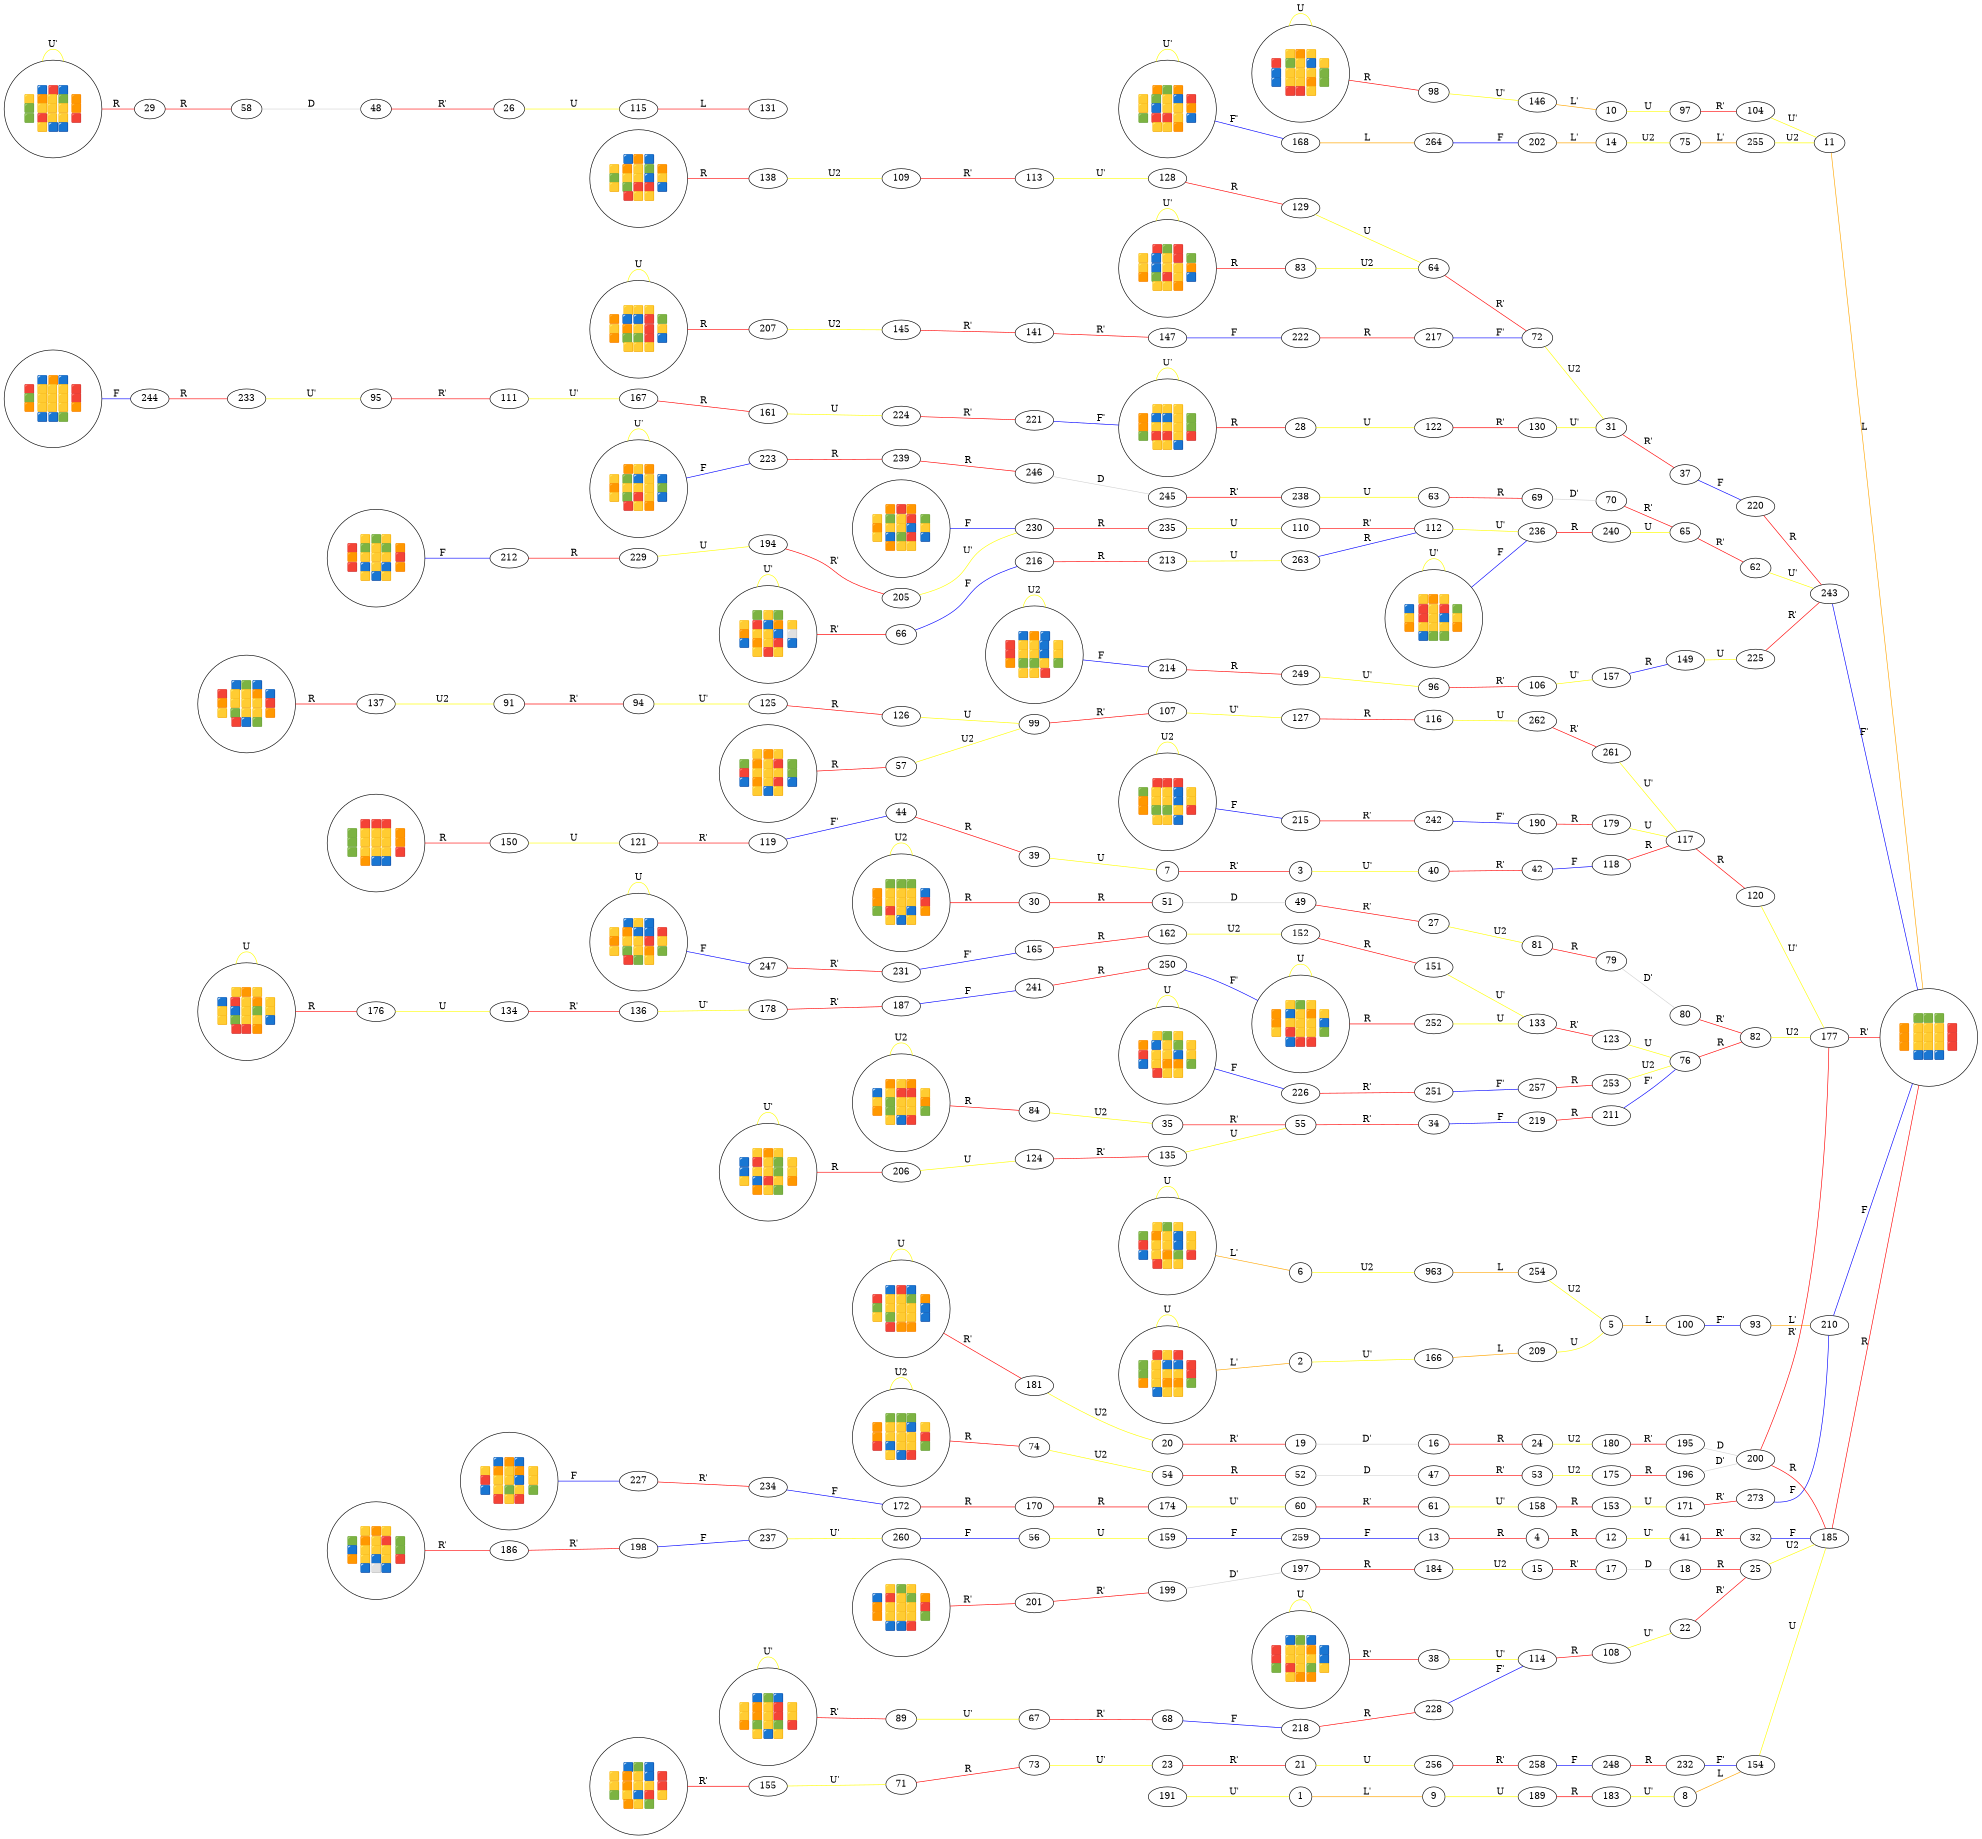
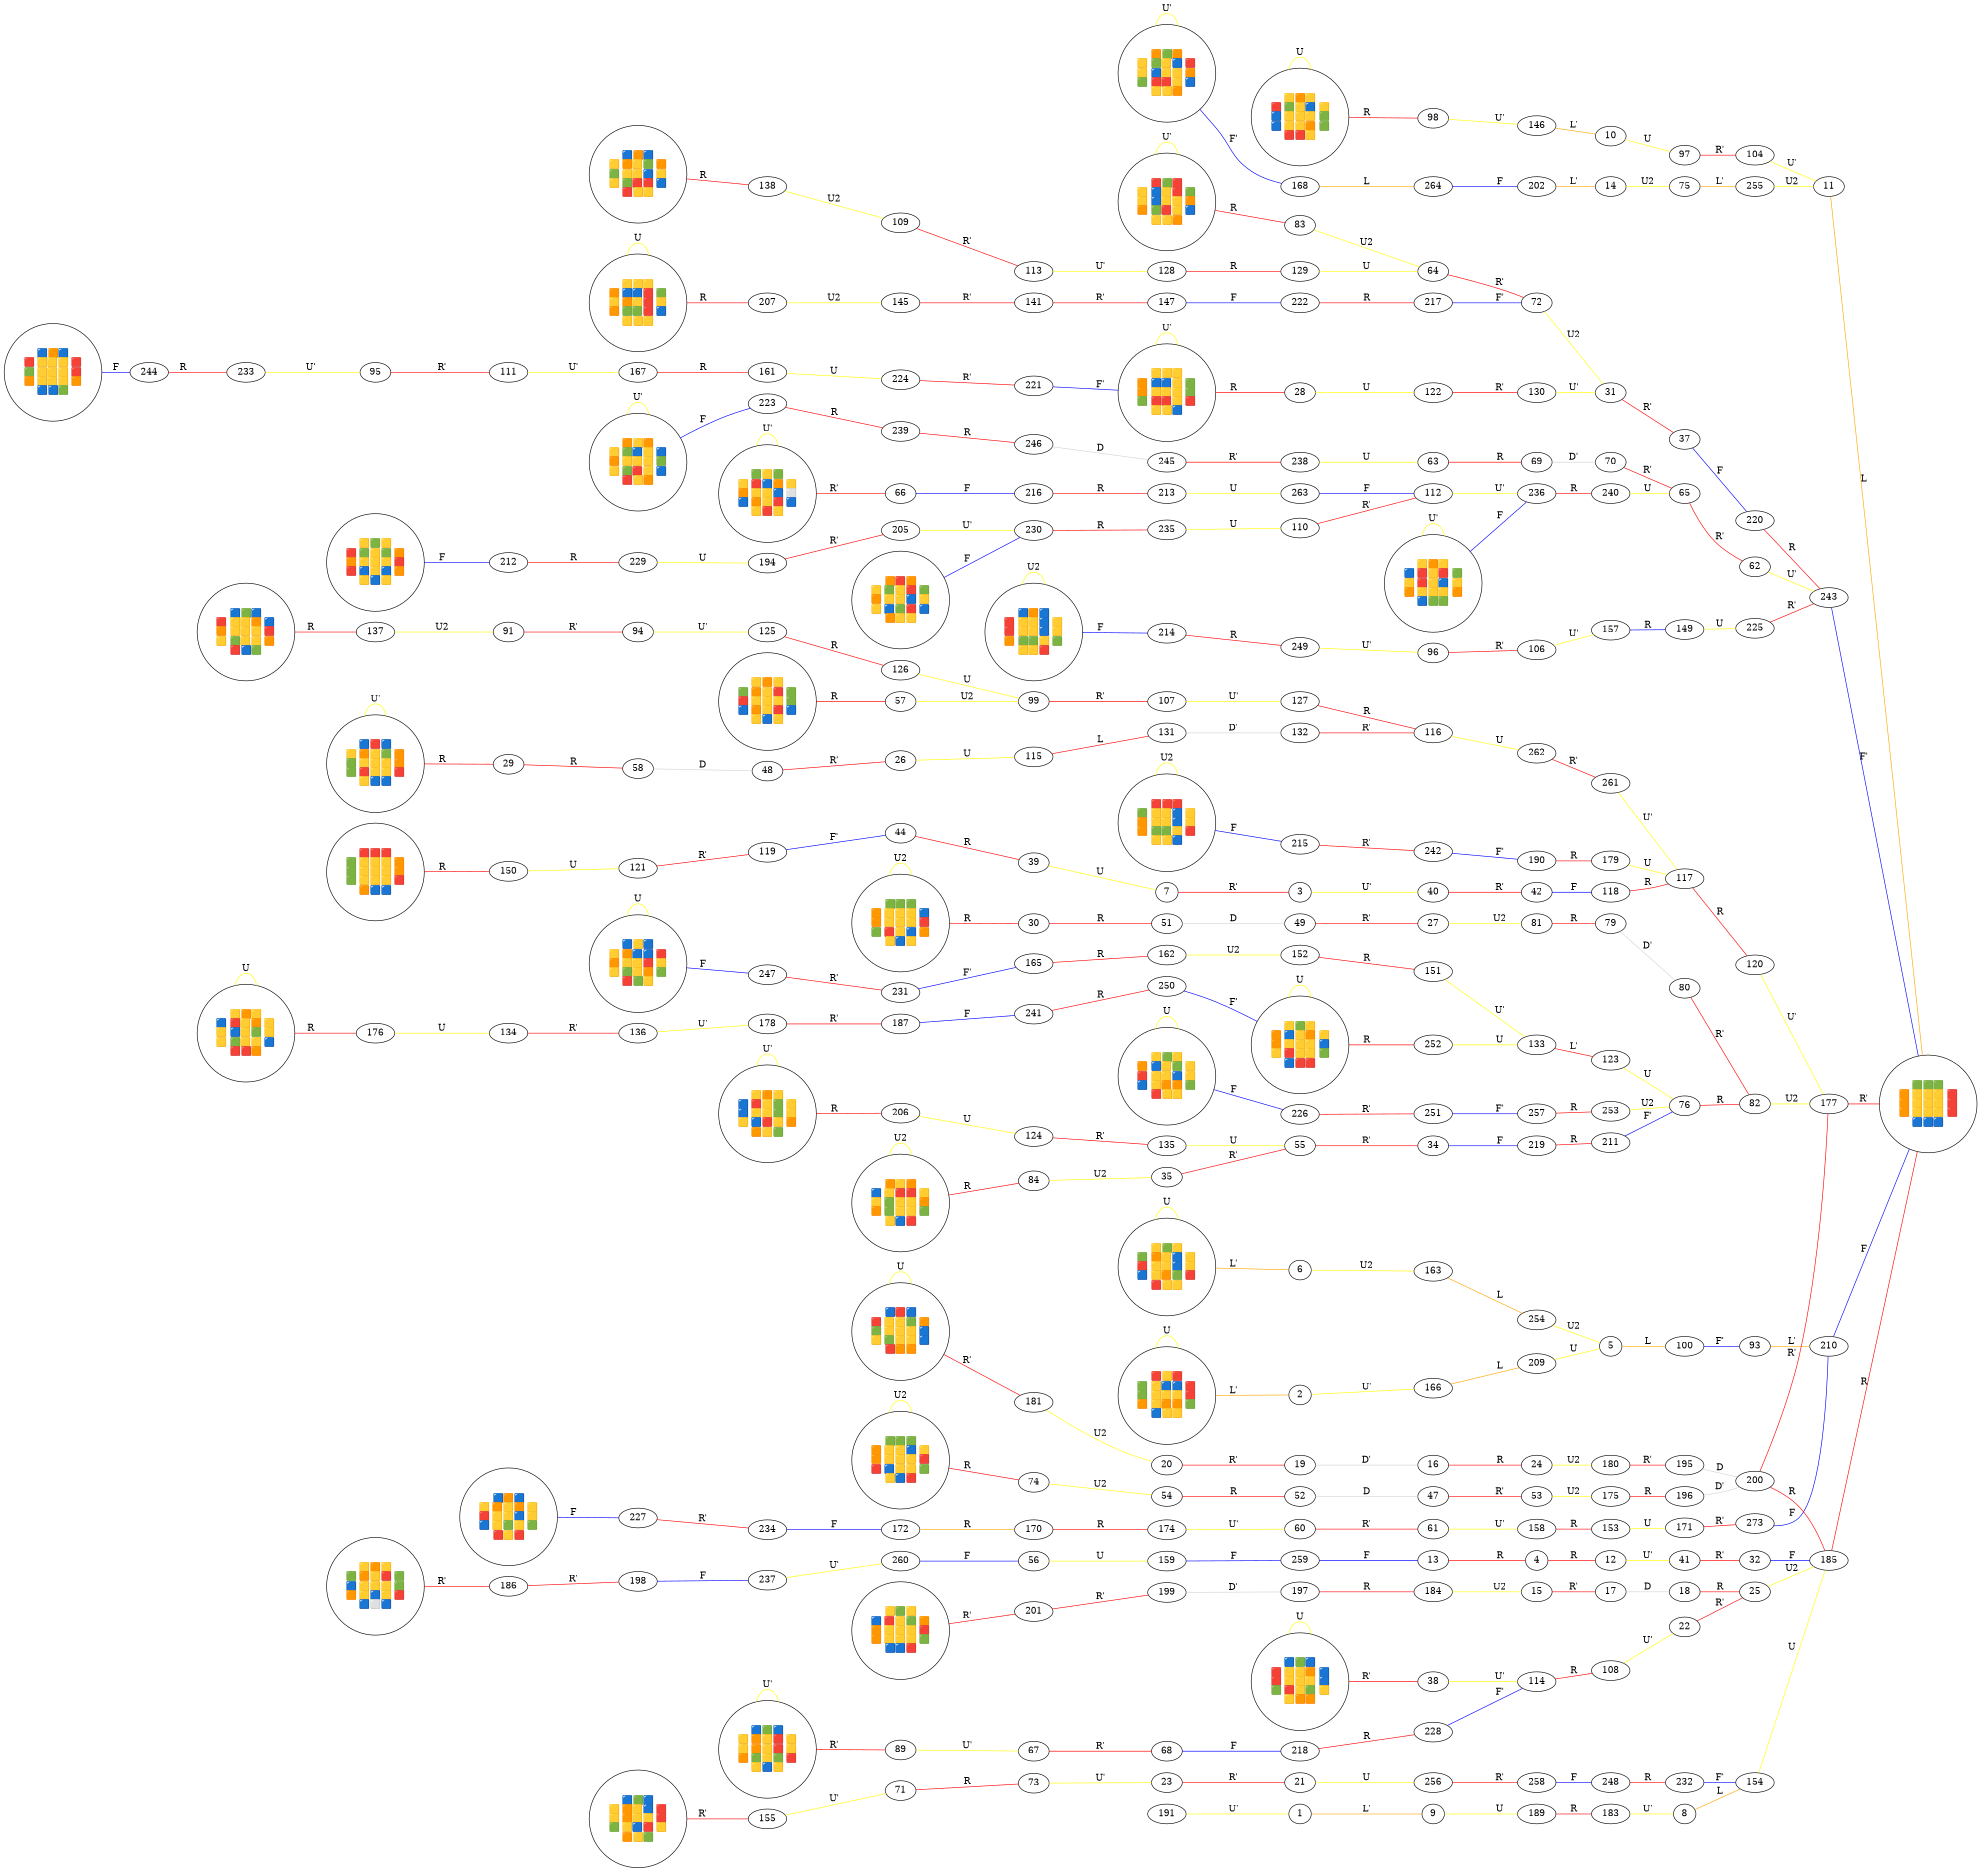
(1367, 539) -> (1367, 489)
none -> (1300, 733)
(1574, 1025) -> (1574, 1047)
(1434, 1273) -> (1433, 1271)
(968, 1507) -> (967, 1530)
